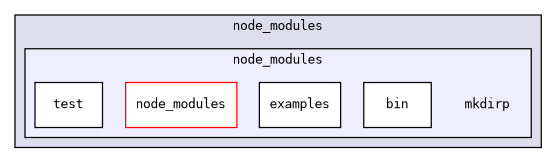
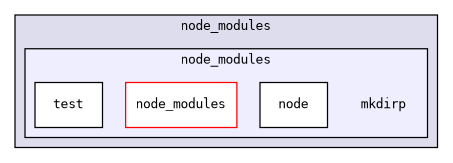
(300, 105) -> none
(398, 105) -> (294, 105)
